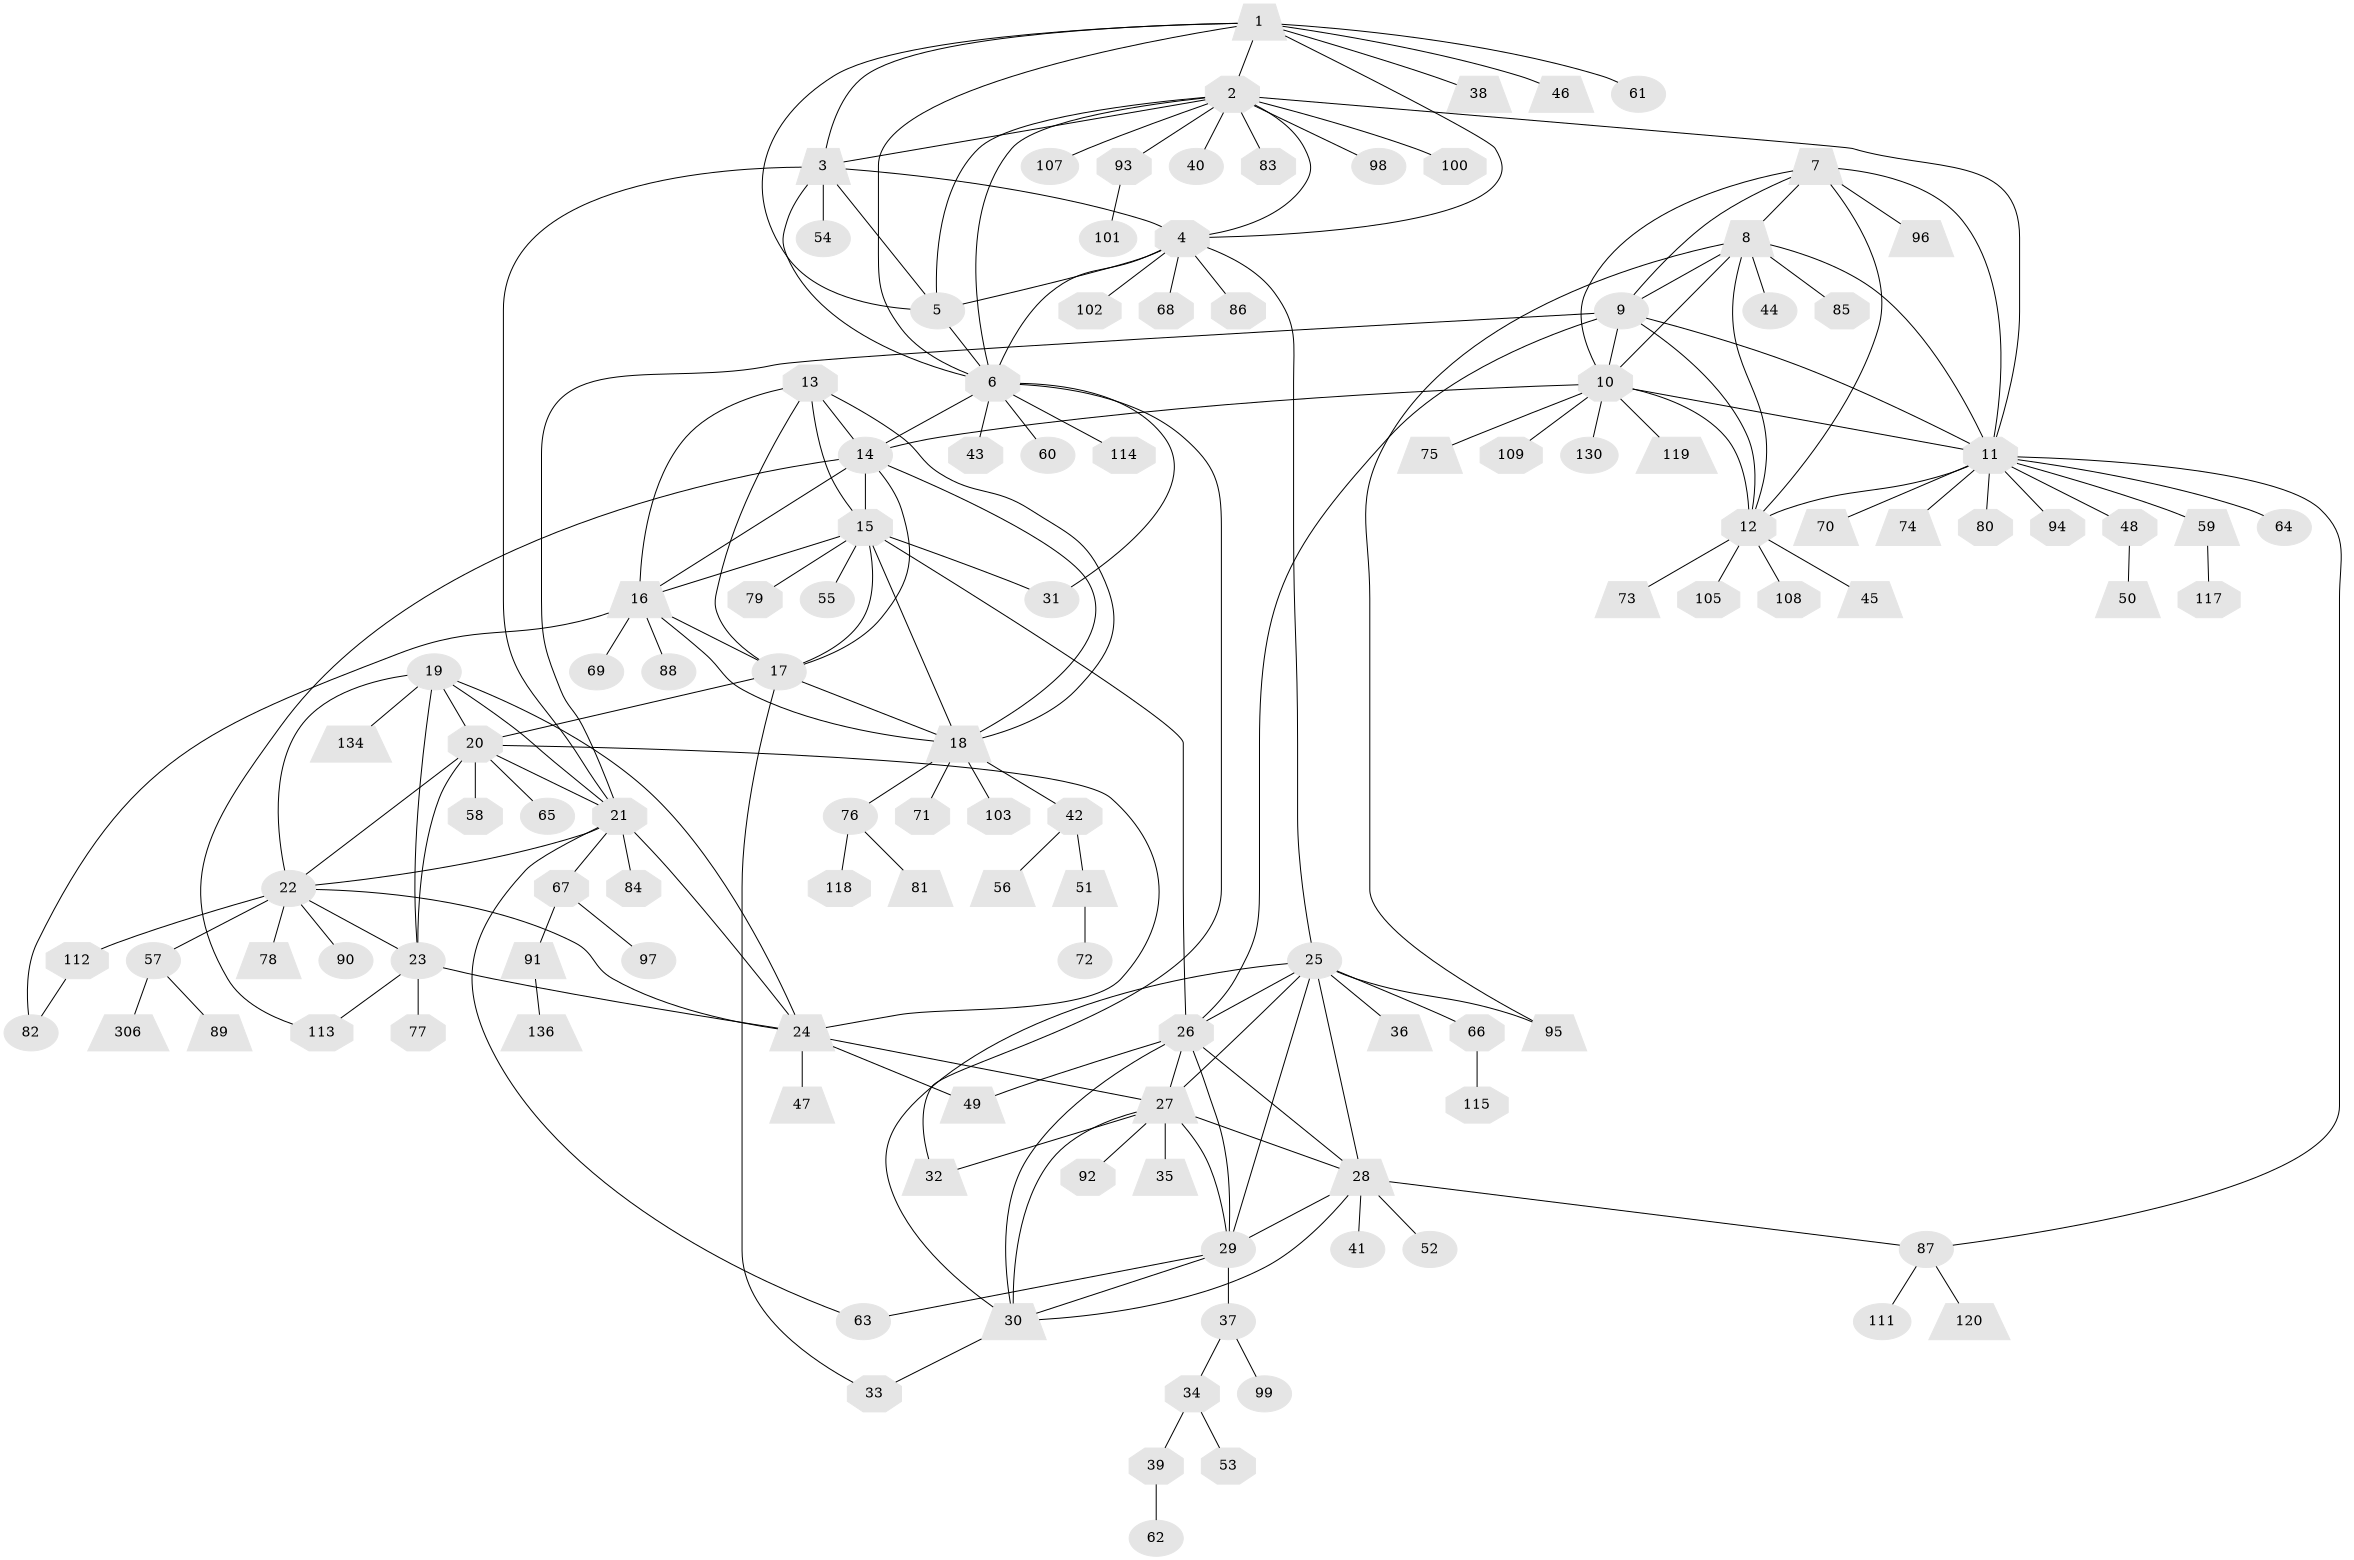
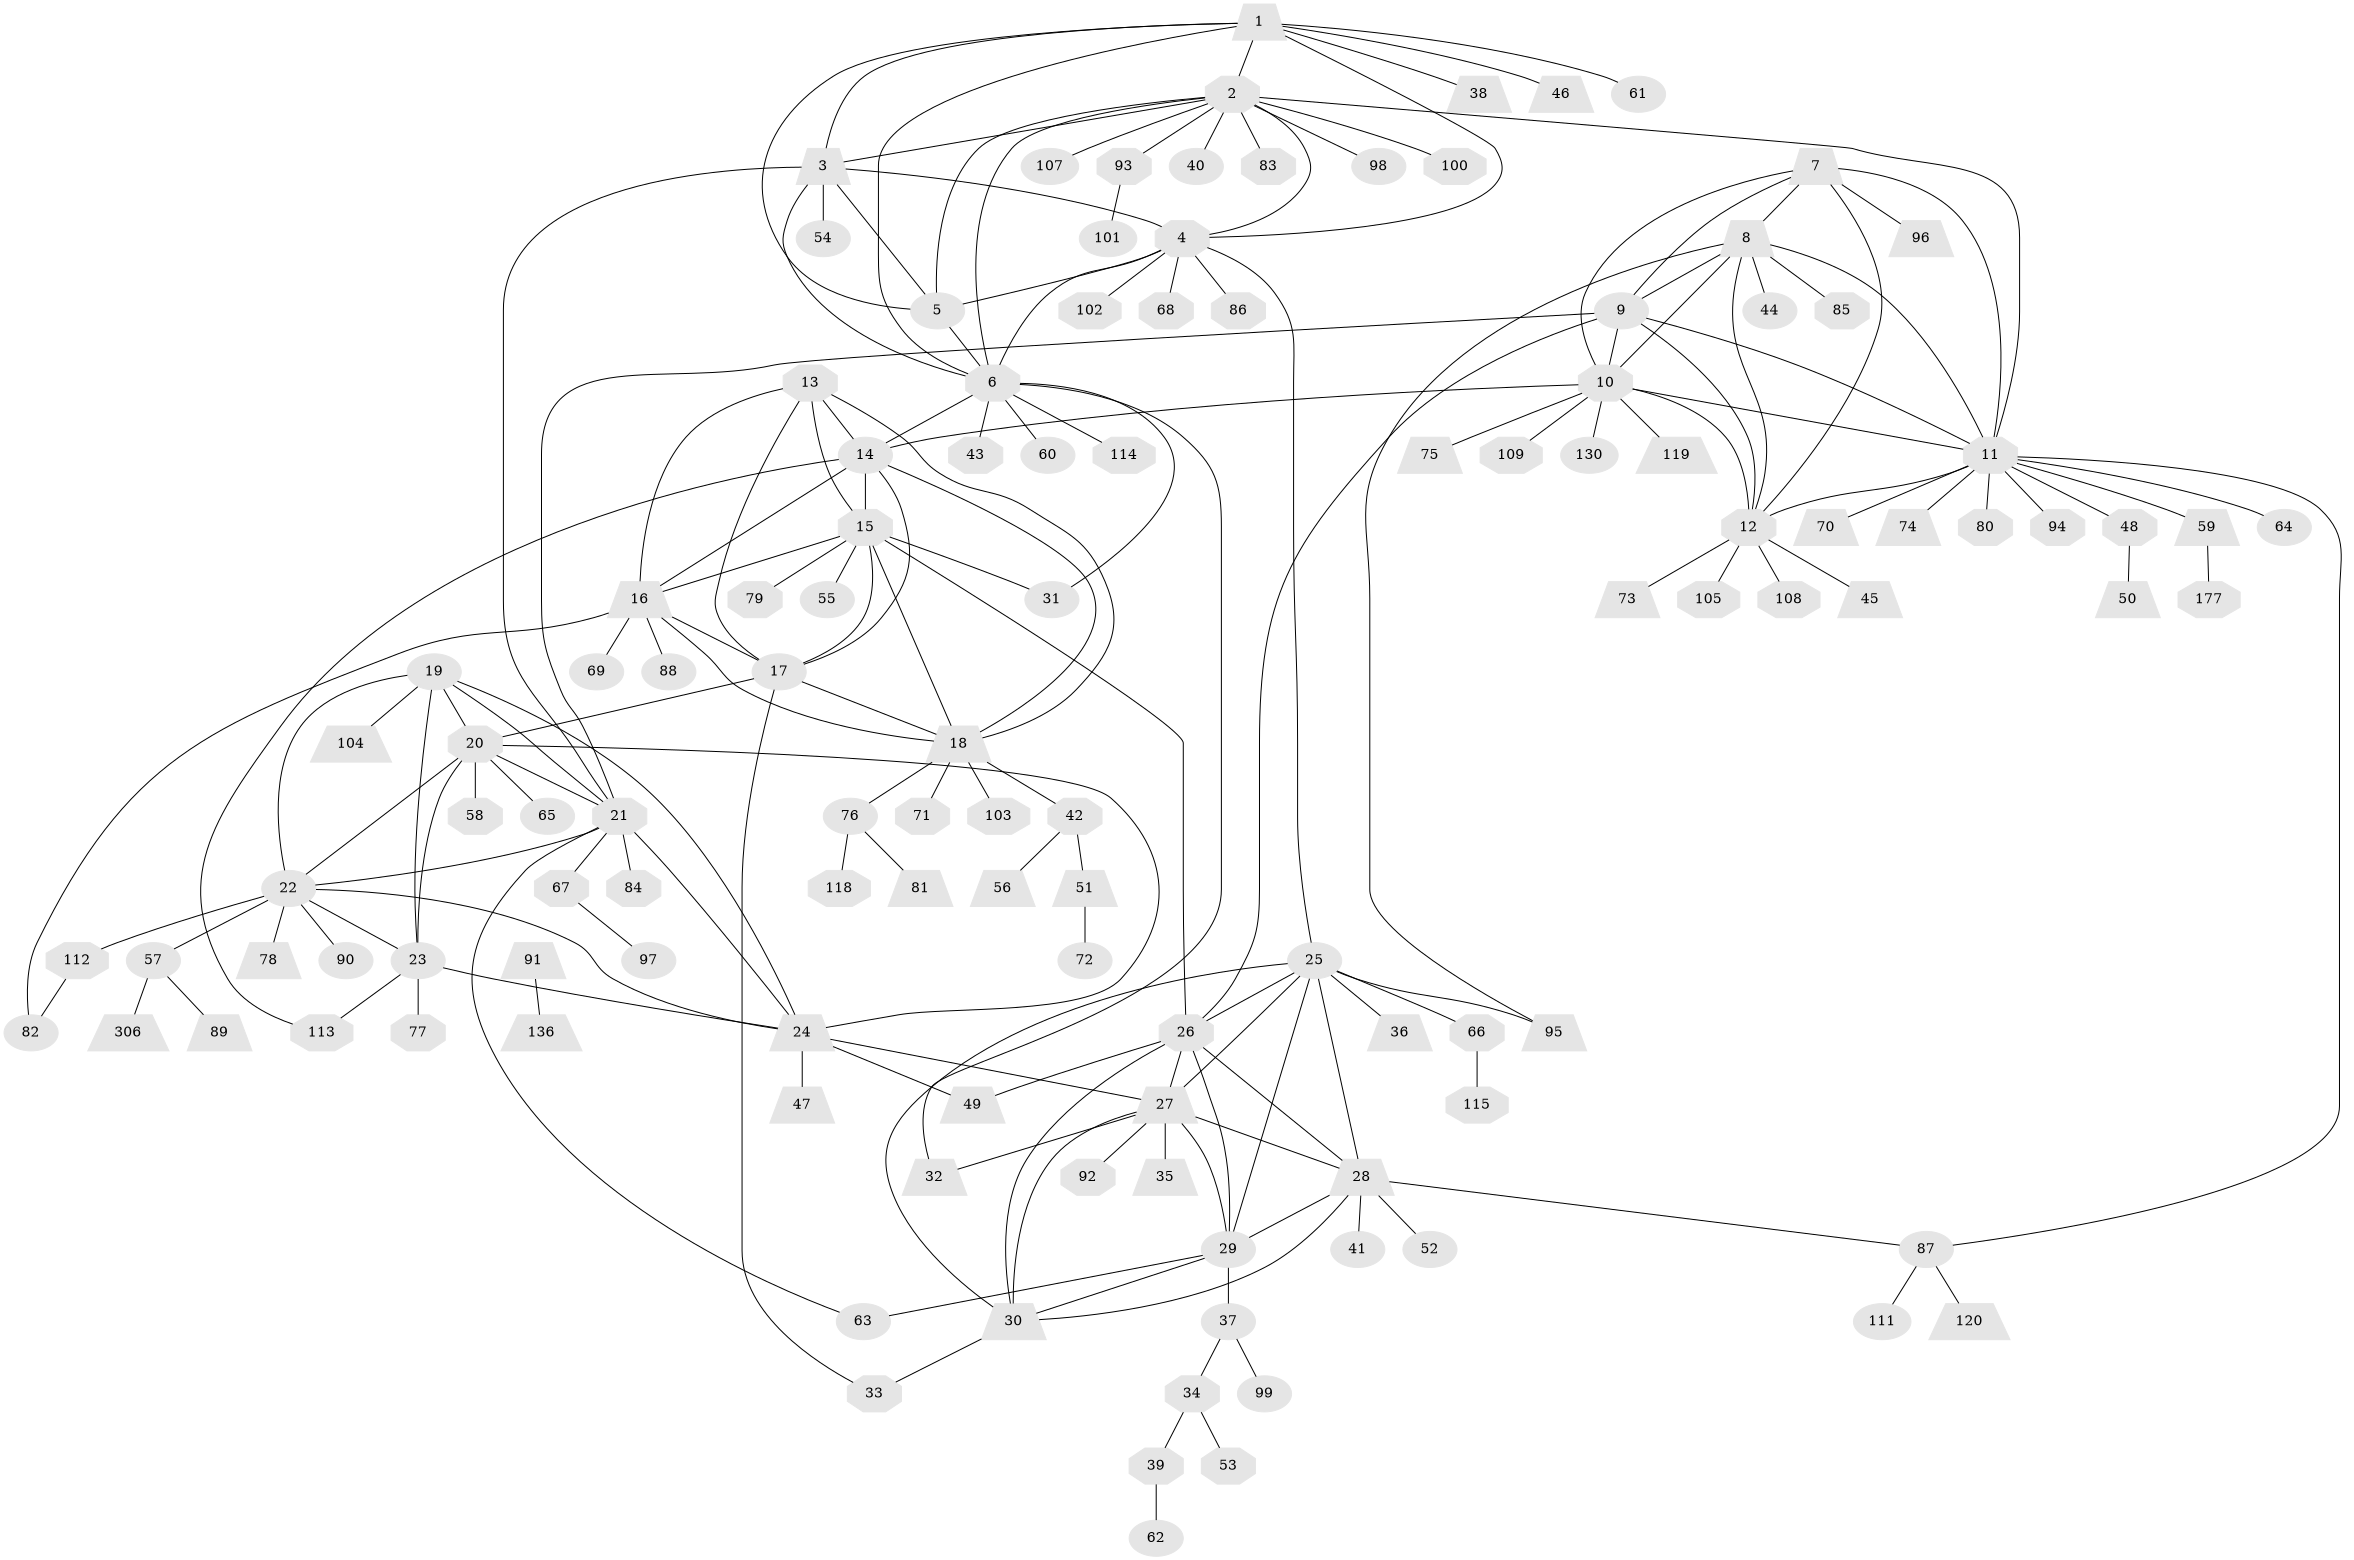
(2209, 600) -> (2209, 600)
(351, 744) -> (351, 744)
(548, 924) -> none
